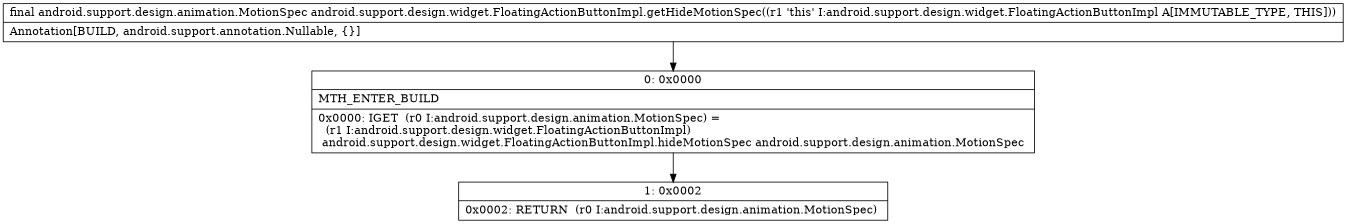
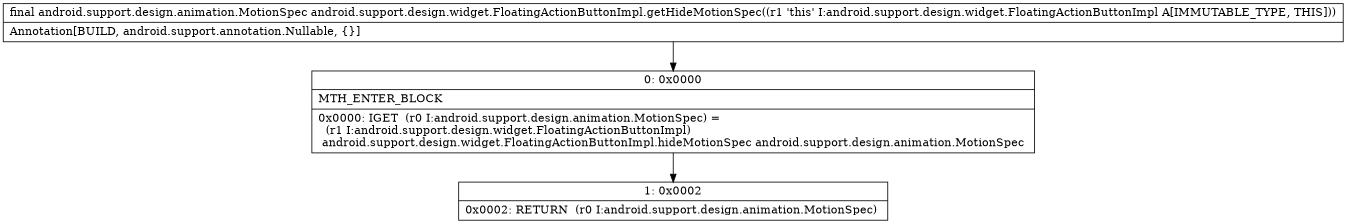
(379, 99) -> (381, 99)
